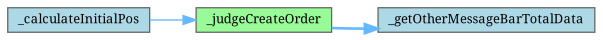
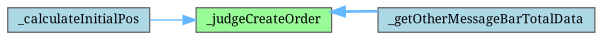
(348, 28) -> (361, 11)
